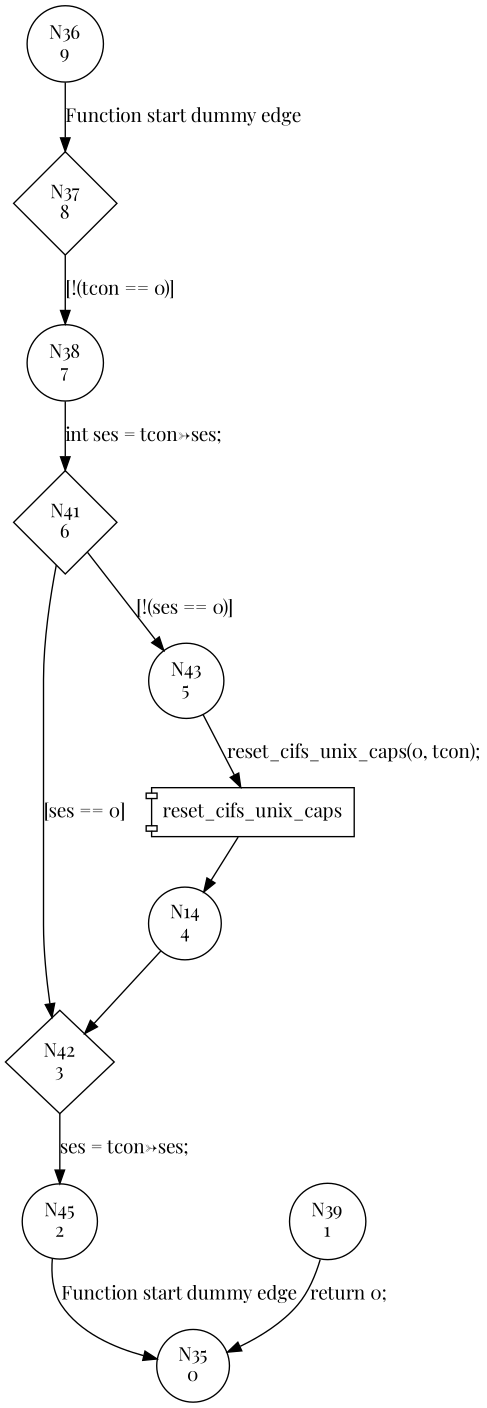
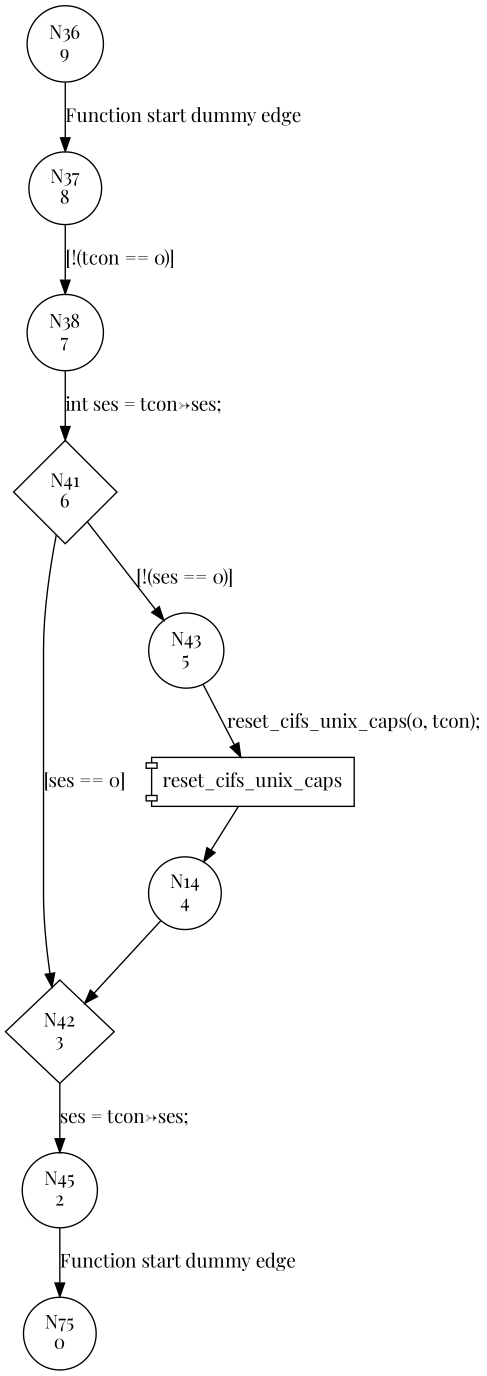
(65, 203) -> (65, 188)
(328, 1221) -> none
(193, 1366) -> (60, 1334)
